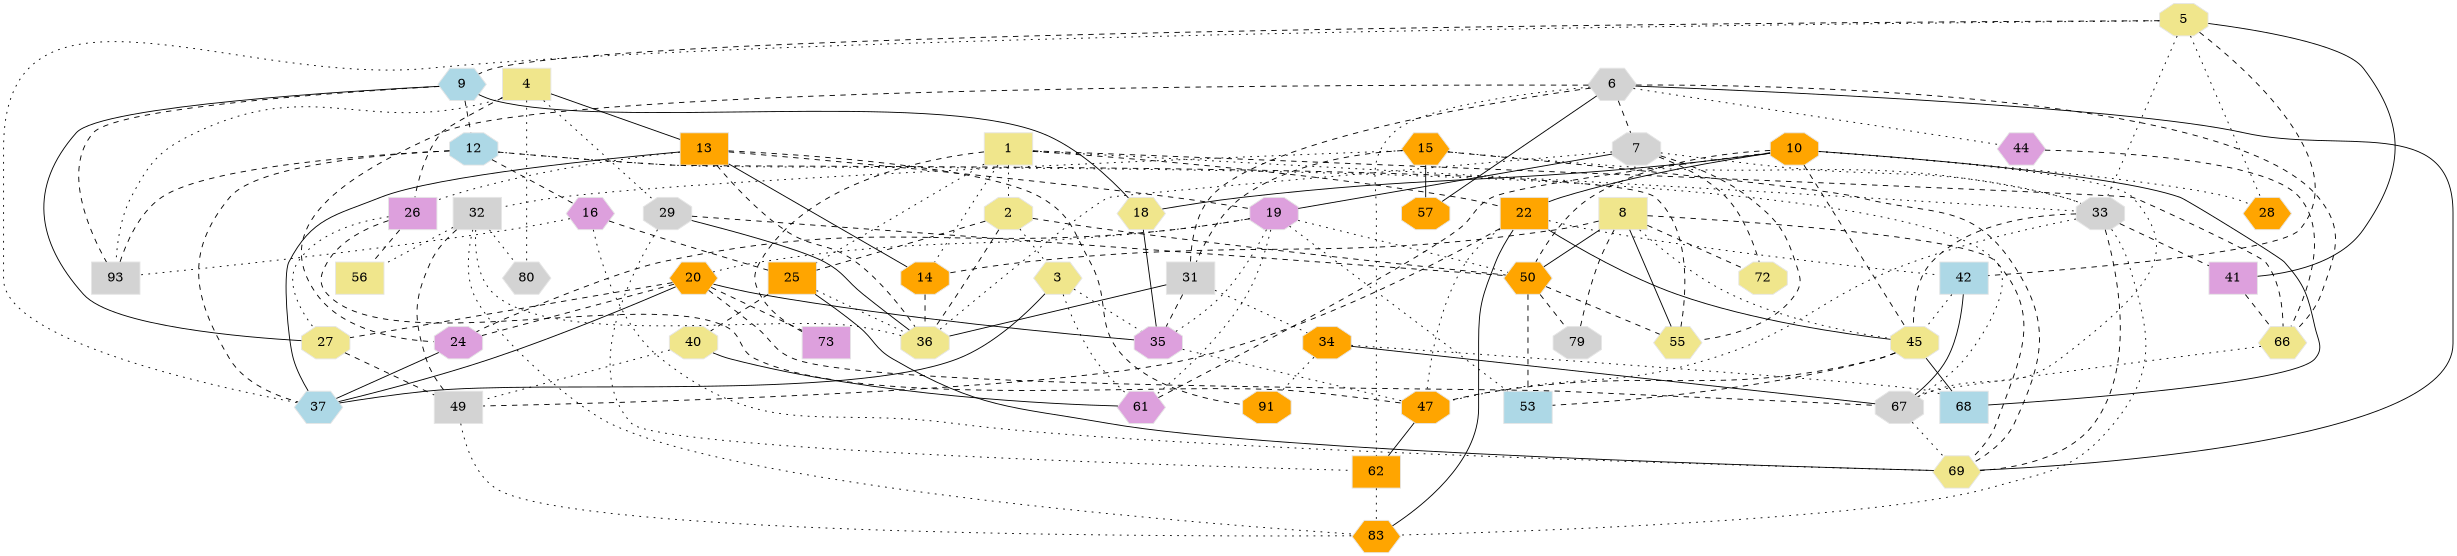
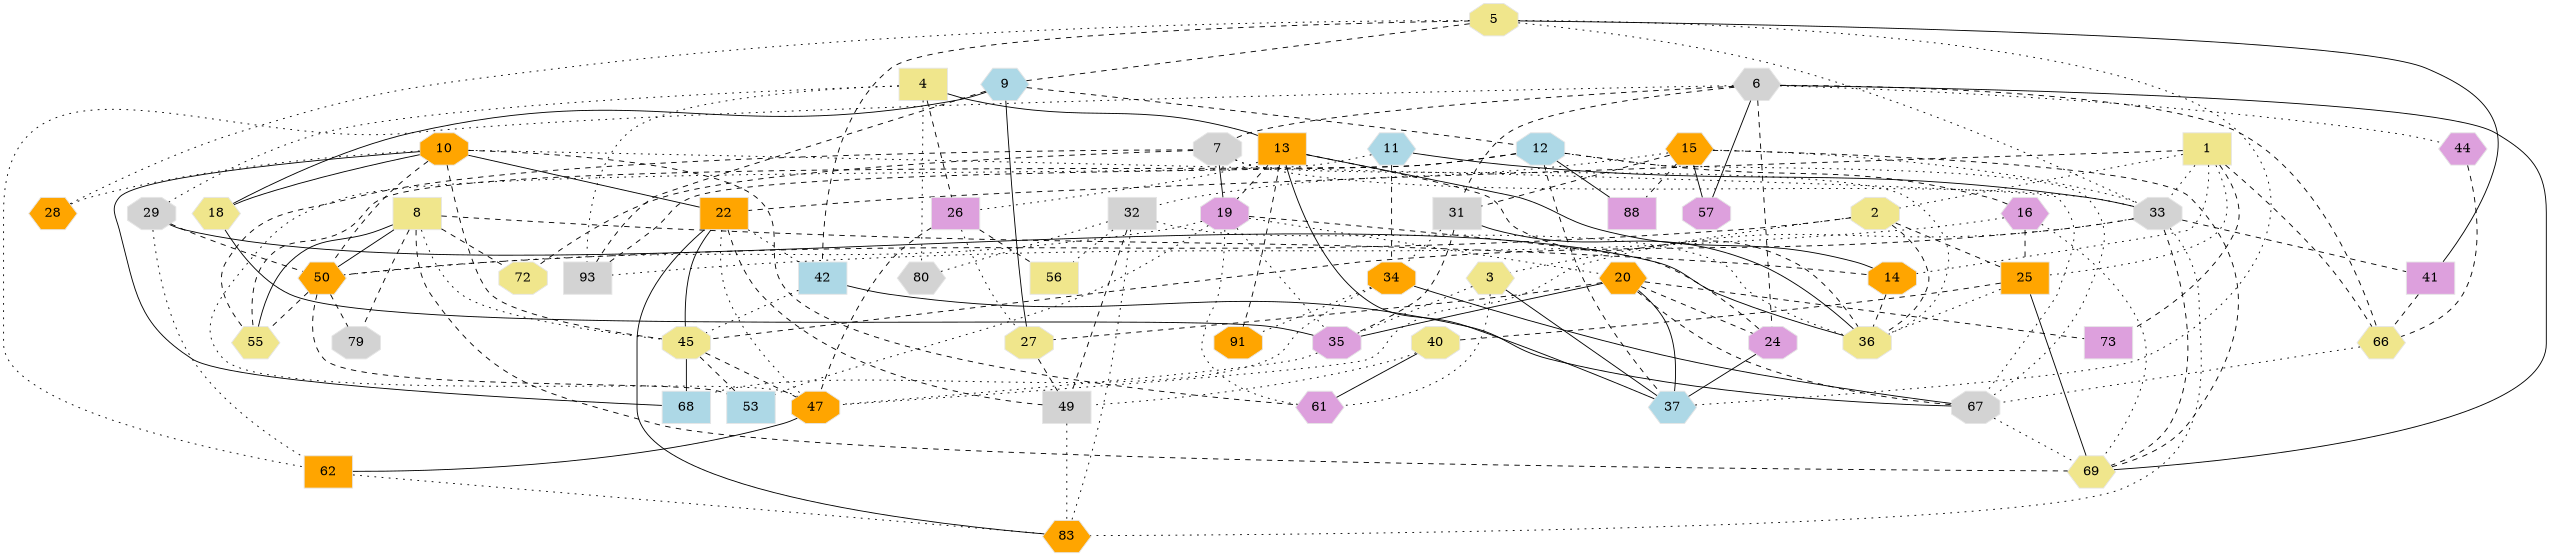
none -> (1392, 149)
(1426, 214) -> (1707, 214)
none -> (1632, 214)
